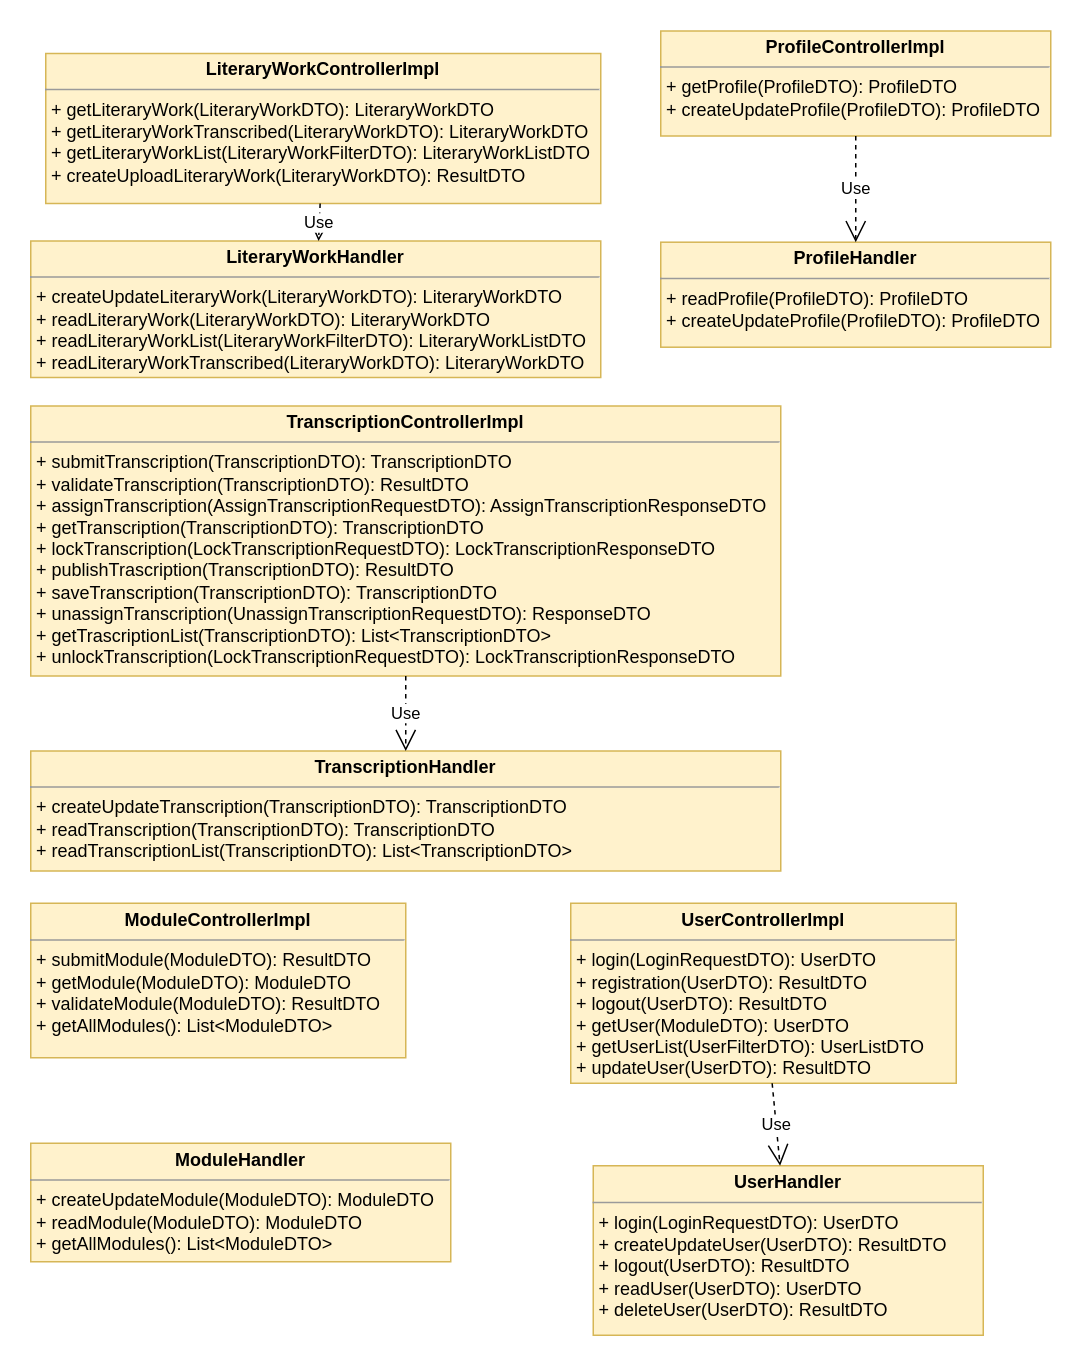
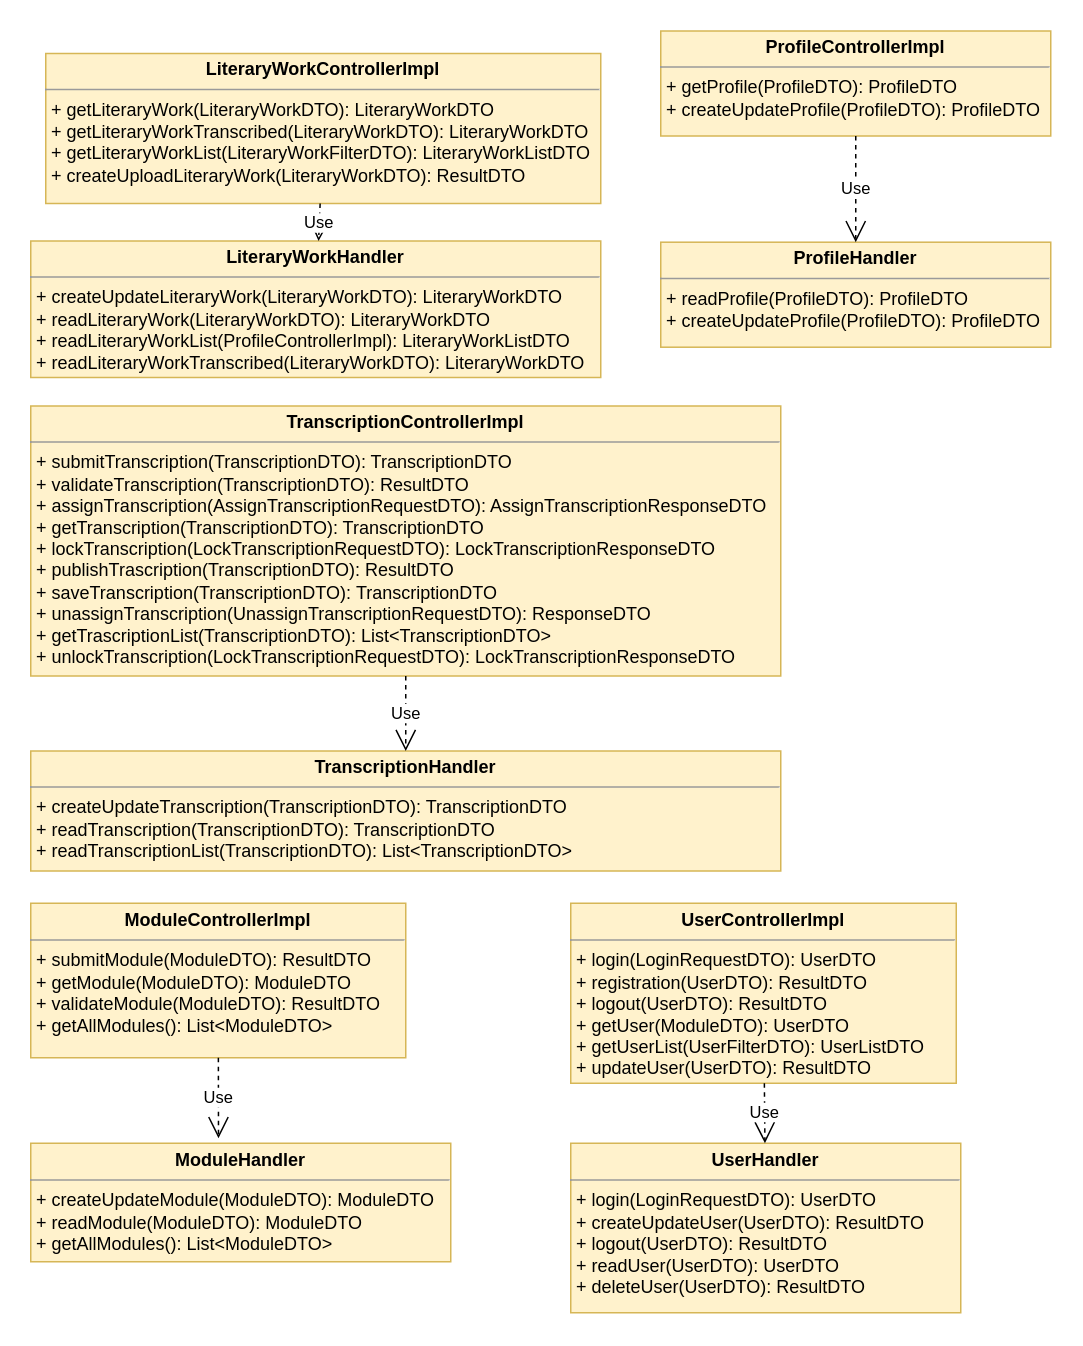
(340, 295) -> (335, 295)
none -> (218, 1096)
(788, 1250) -> (766, 1228)
